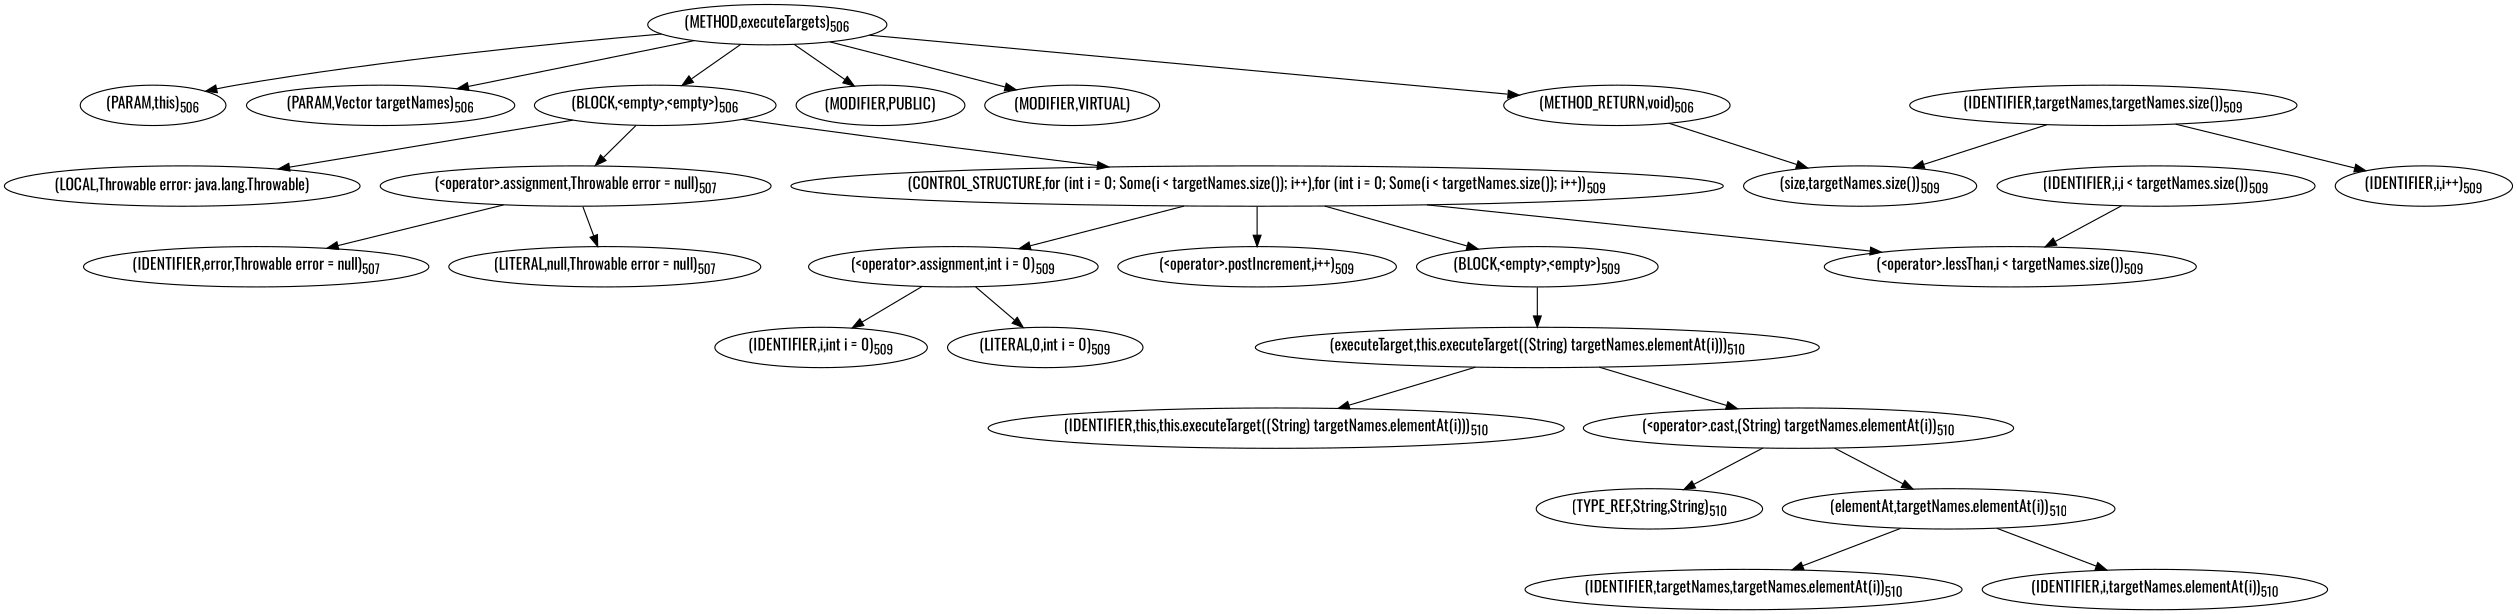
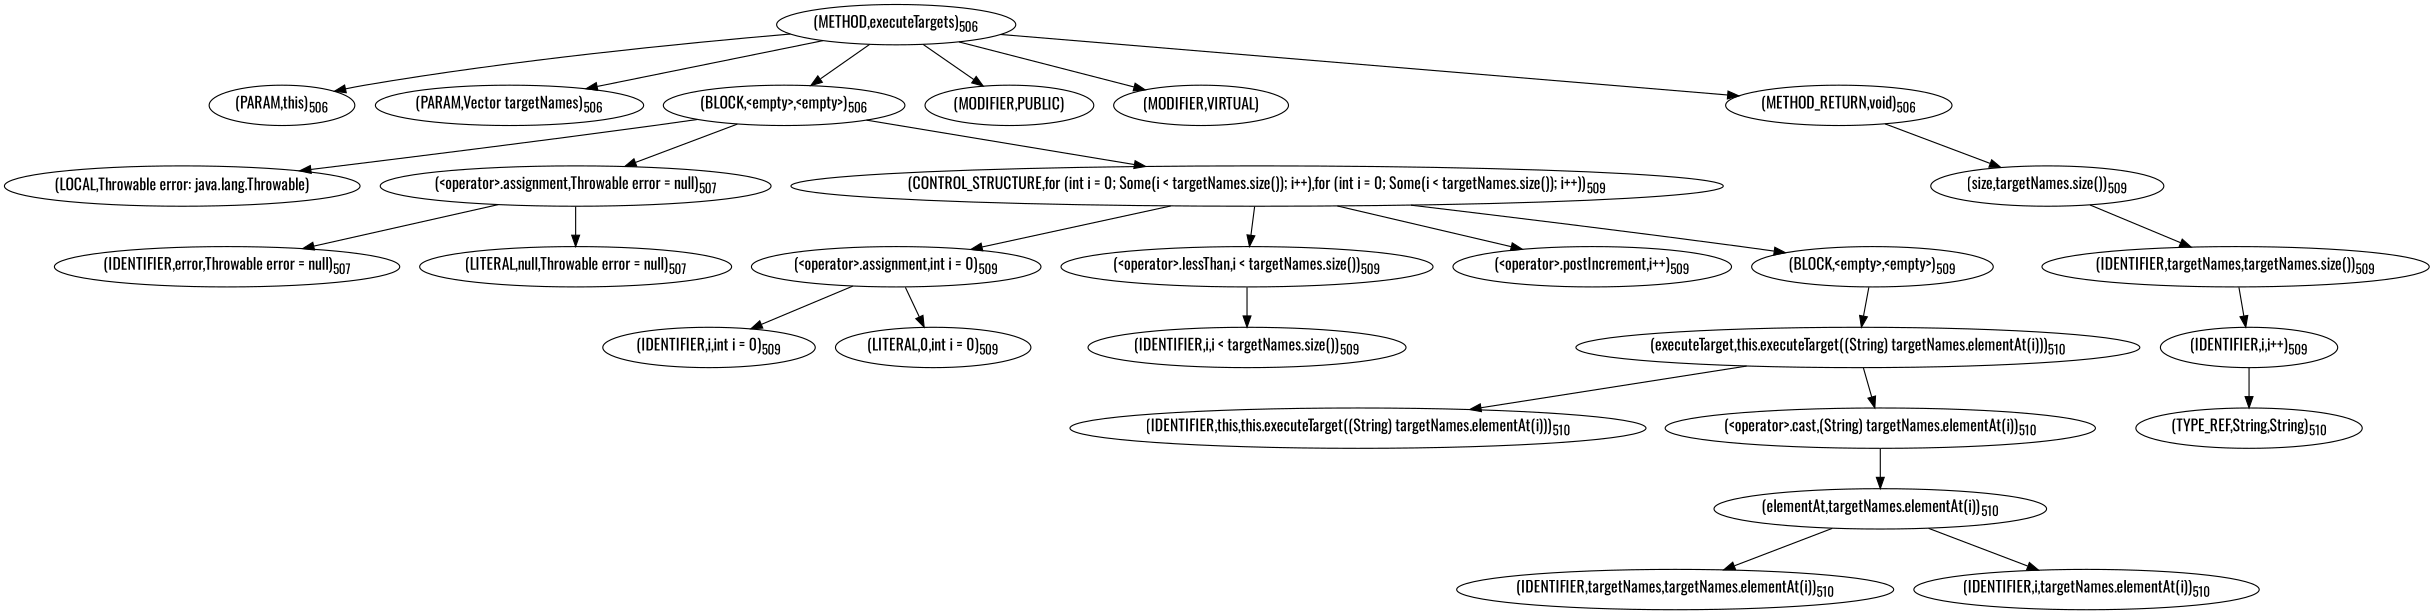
(1985, 145) -> (2135, 224)
(2088, 224) -> (1247, 302)
(1728, 466) -> (2249, 382)
